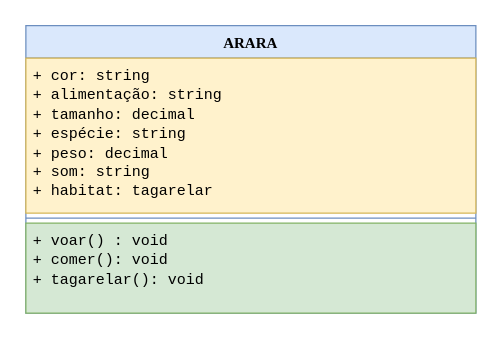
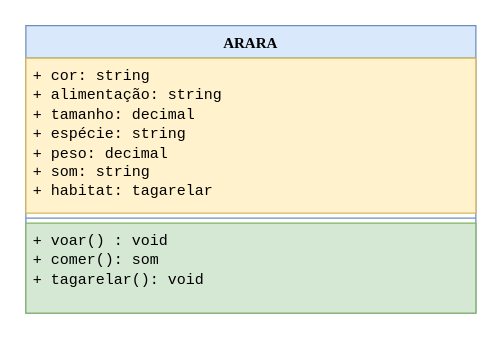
(103, 259) -> (103, 259)
